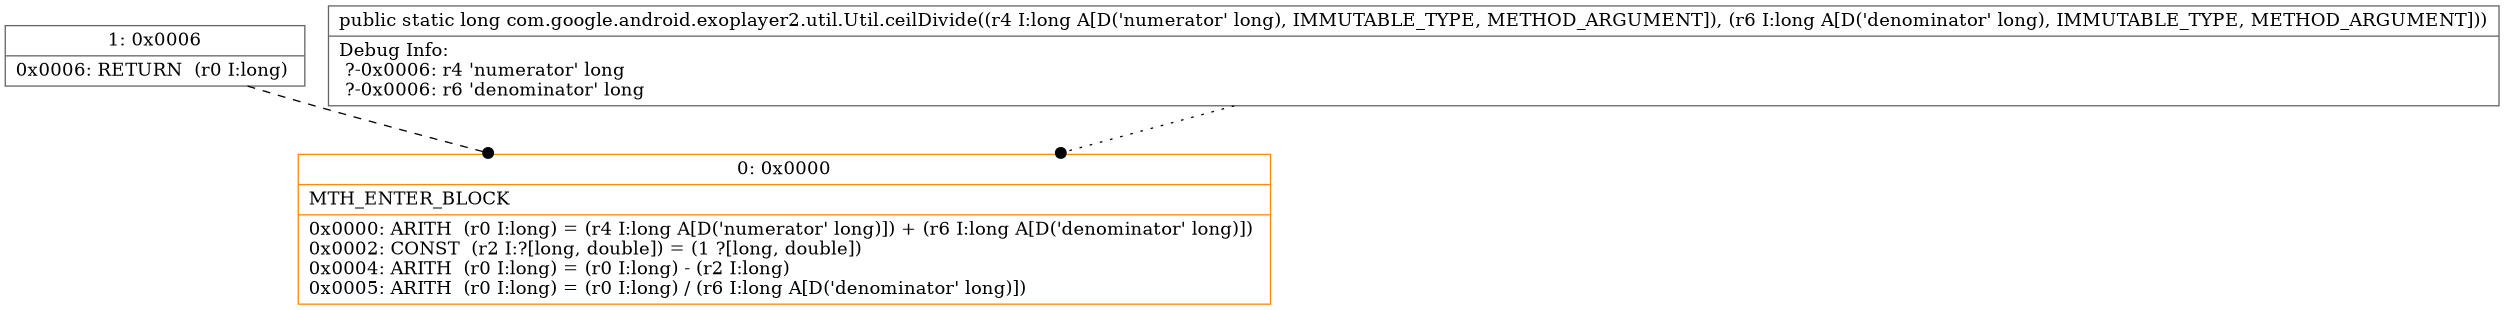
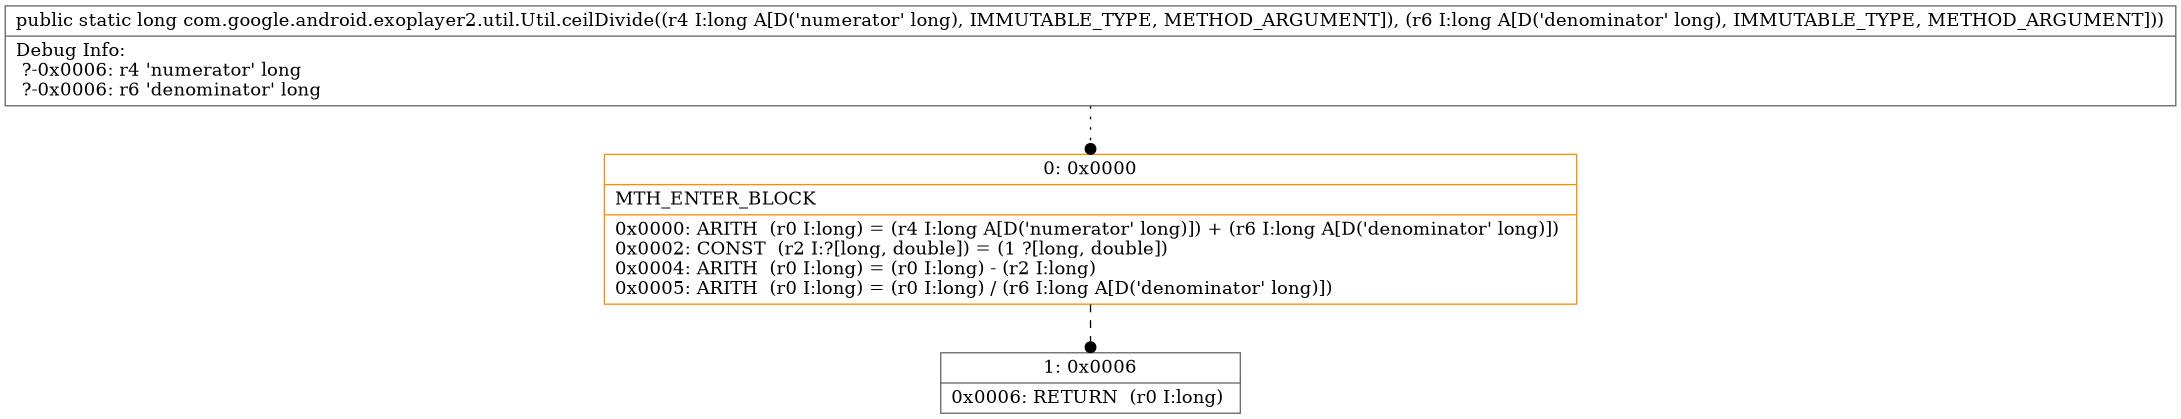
(365, 120) -> (1091, 323)
